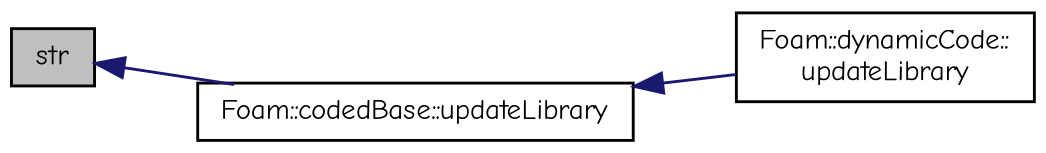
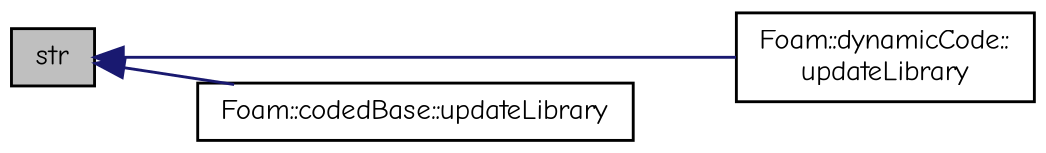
(700, 79) -> (430, 57)
